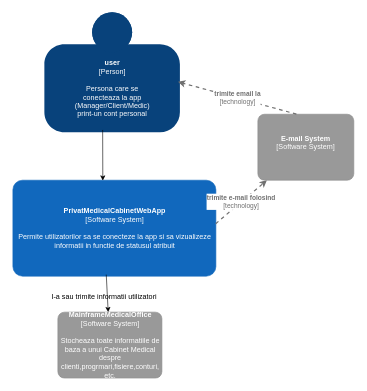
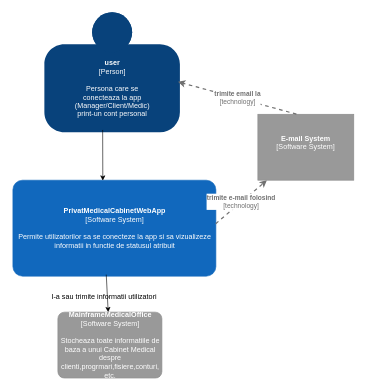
(306, 147) -> (306, 147)
